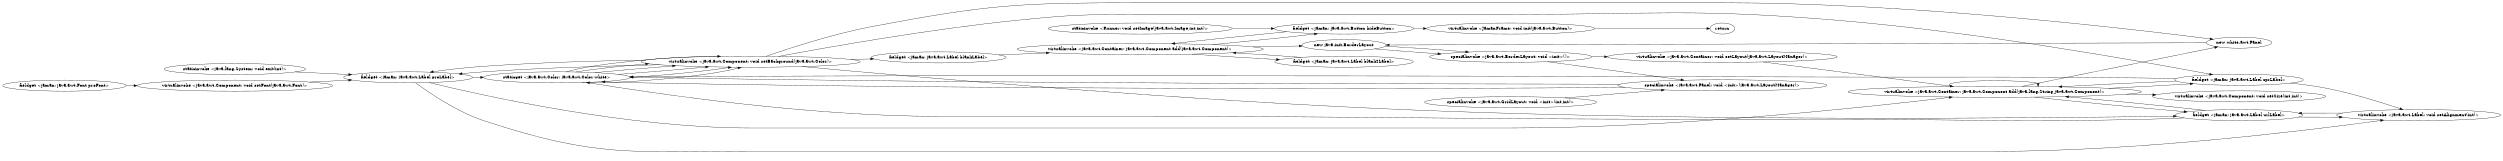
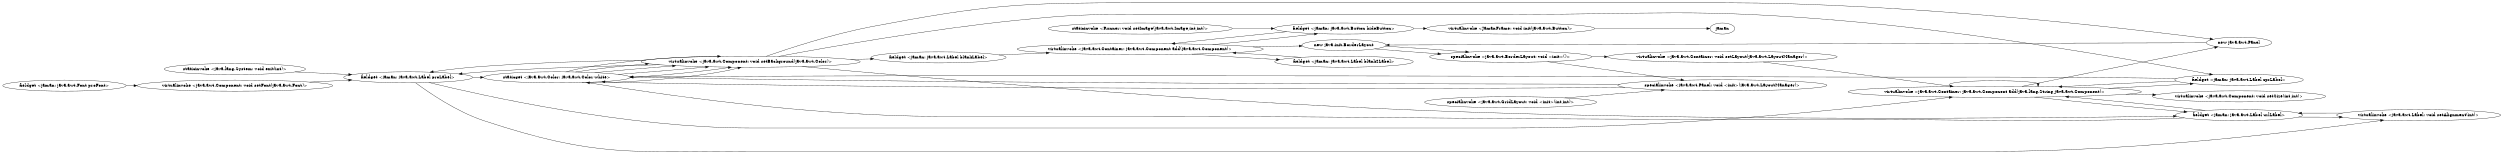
(1722, 29) -> (1722, 29)
(2239, 43) -> (2239, 43)
(2346, 93) -> none
